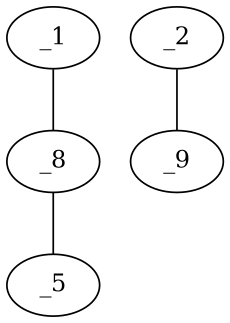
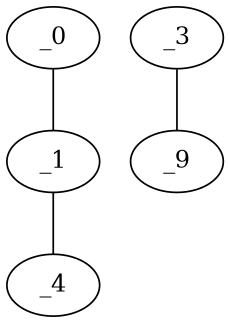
none -> (53, 38)
(177, 38) -> (177, 38)
(53, 161) -> (53, 285)
(53, 285) -> none
